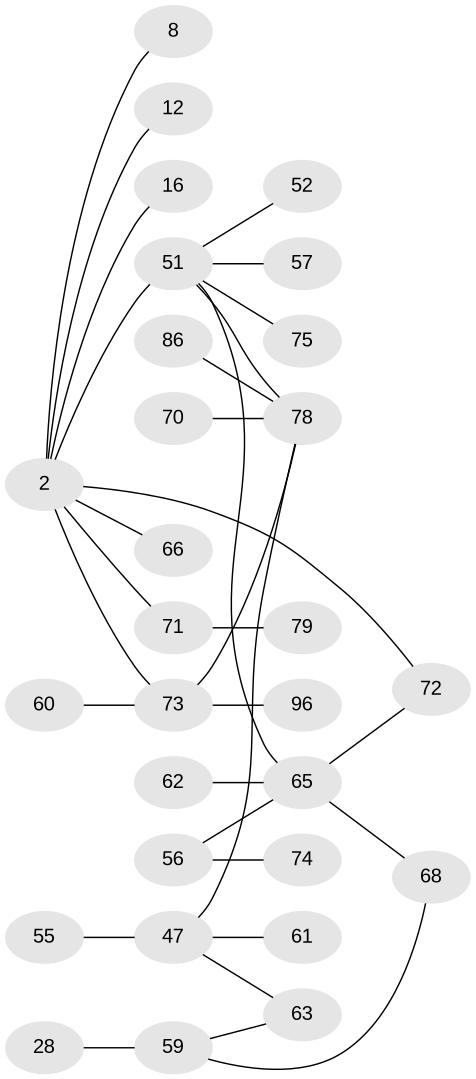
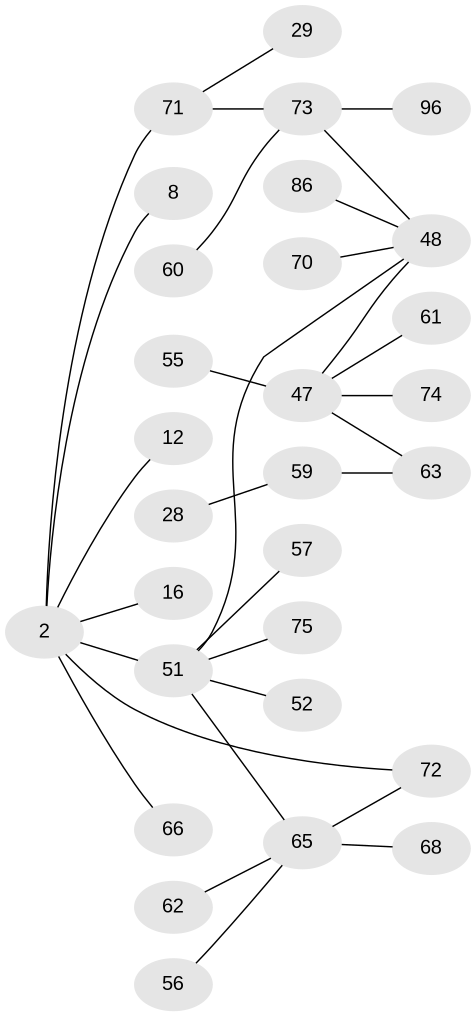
(302, 419) -> (431, 241)
(96, 601) -> (238, 109)
(302, 628) -> (302, 32)
(239, 860) -> (367, 396)
(357, 1041) -> none
